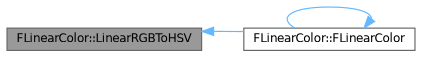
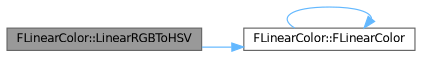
(229, 31) -> (217, 47)
